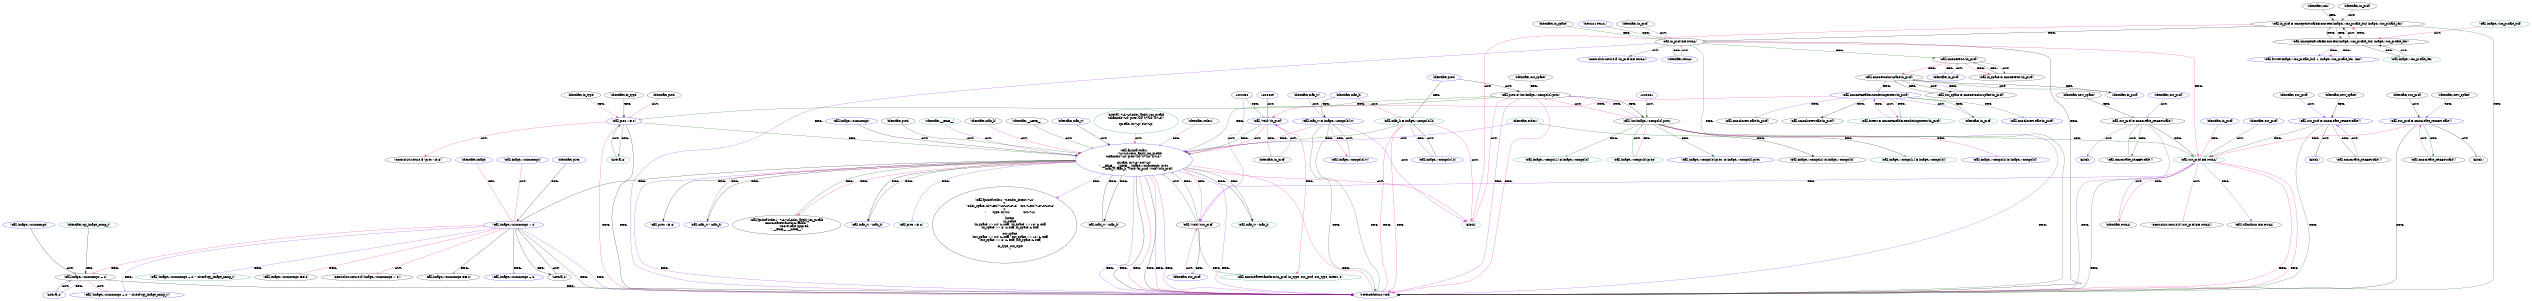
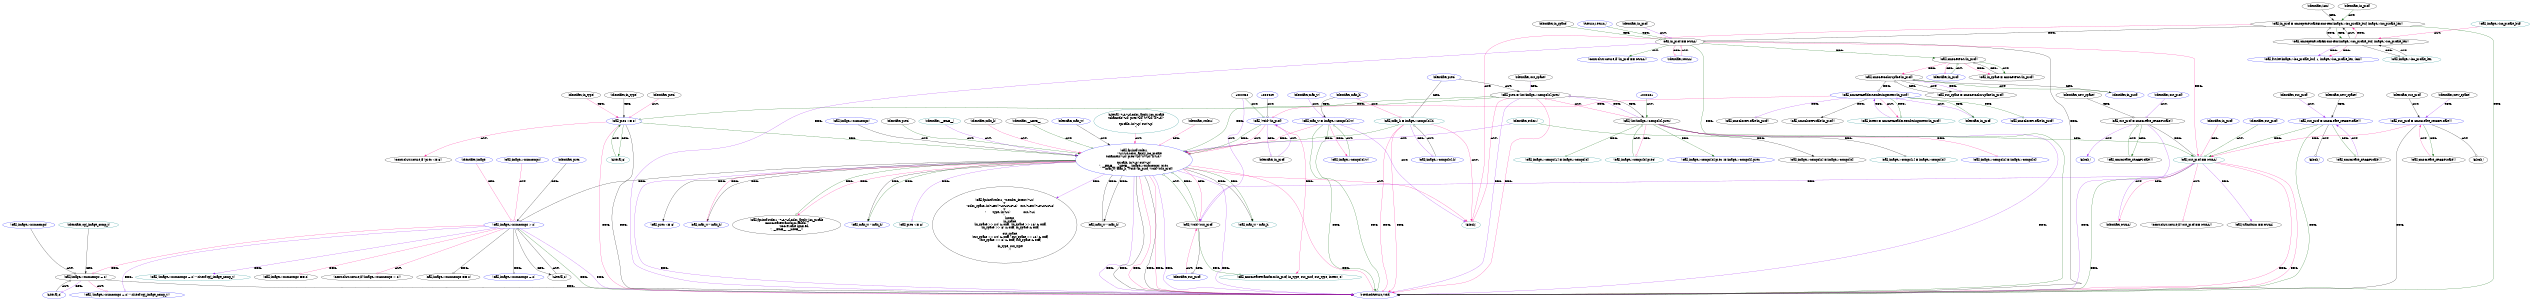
(1256, 104) -> (1255, 104)
(1552, 107) -> (1552, 107)
(1341, 138) -> (1341, 138)
